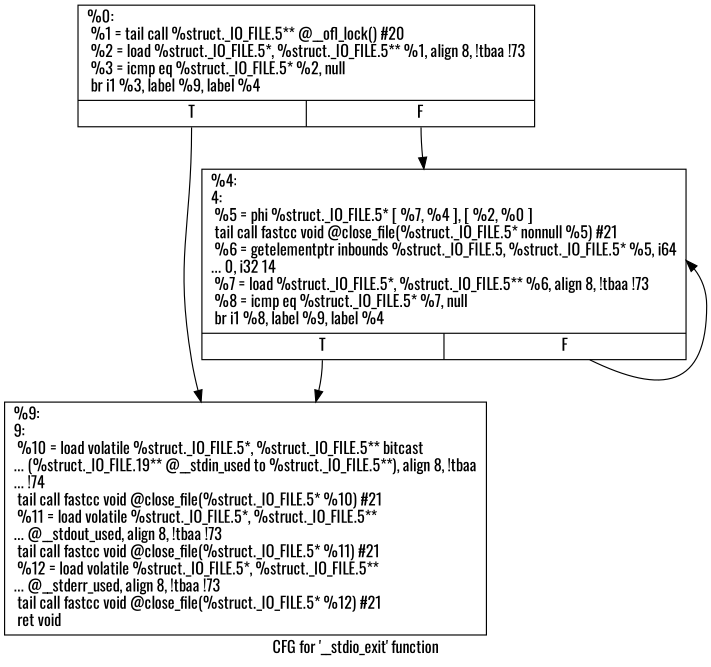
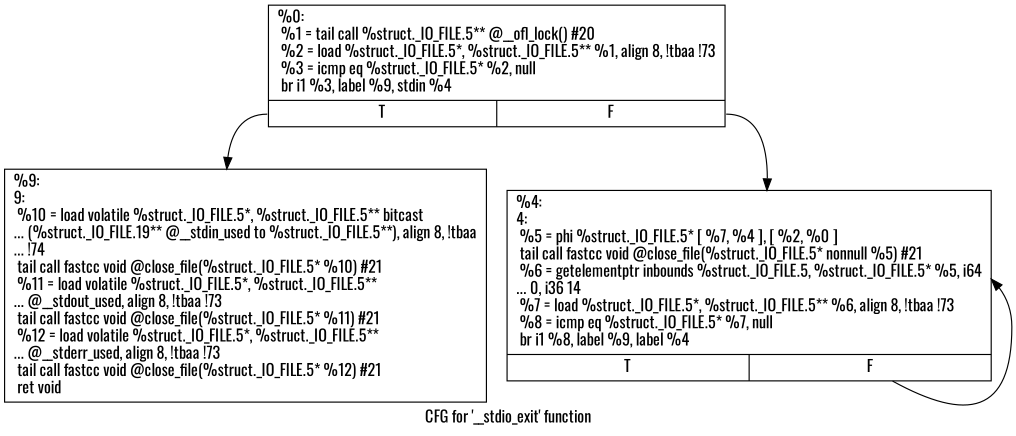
(174, 87) -> (365, 87)
(244, 268) -> (549, 289)
(321, 376) -> none
